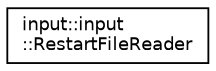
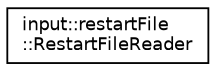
(108, 36) -> (108, 36)
